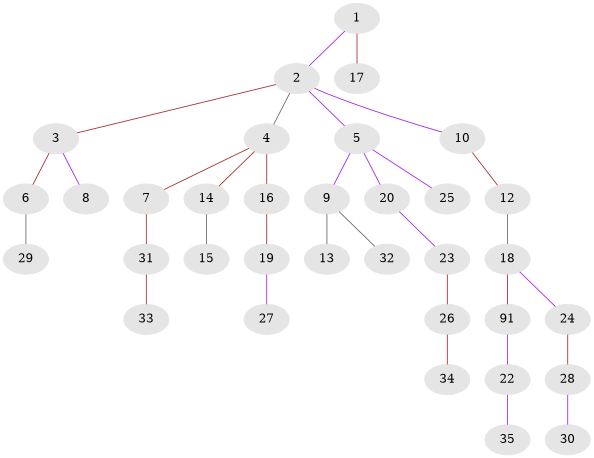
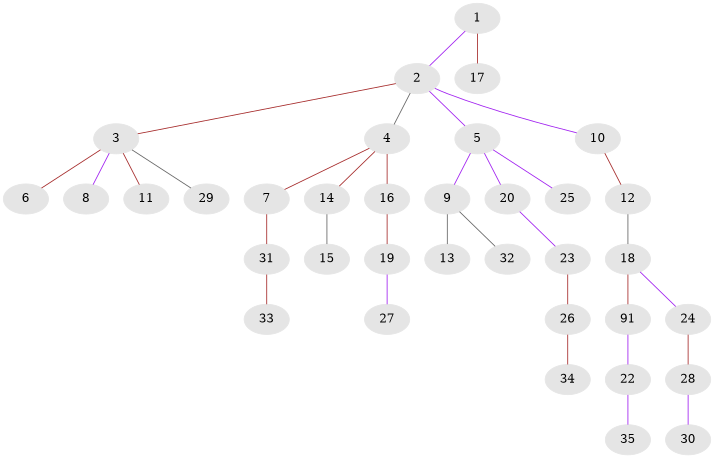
none -> (146, 199)
(26, 229) -> (161, 169)
